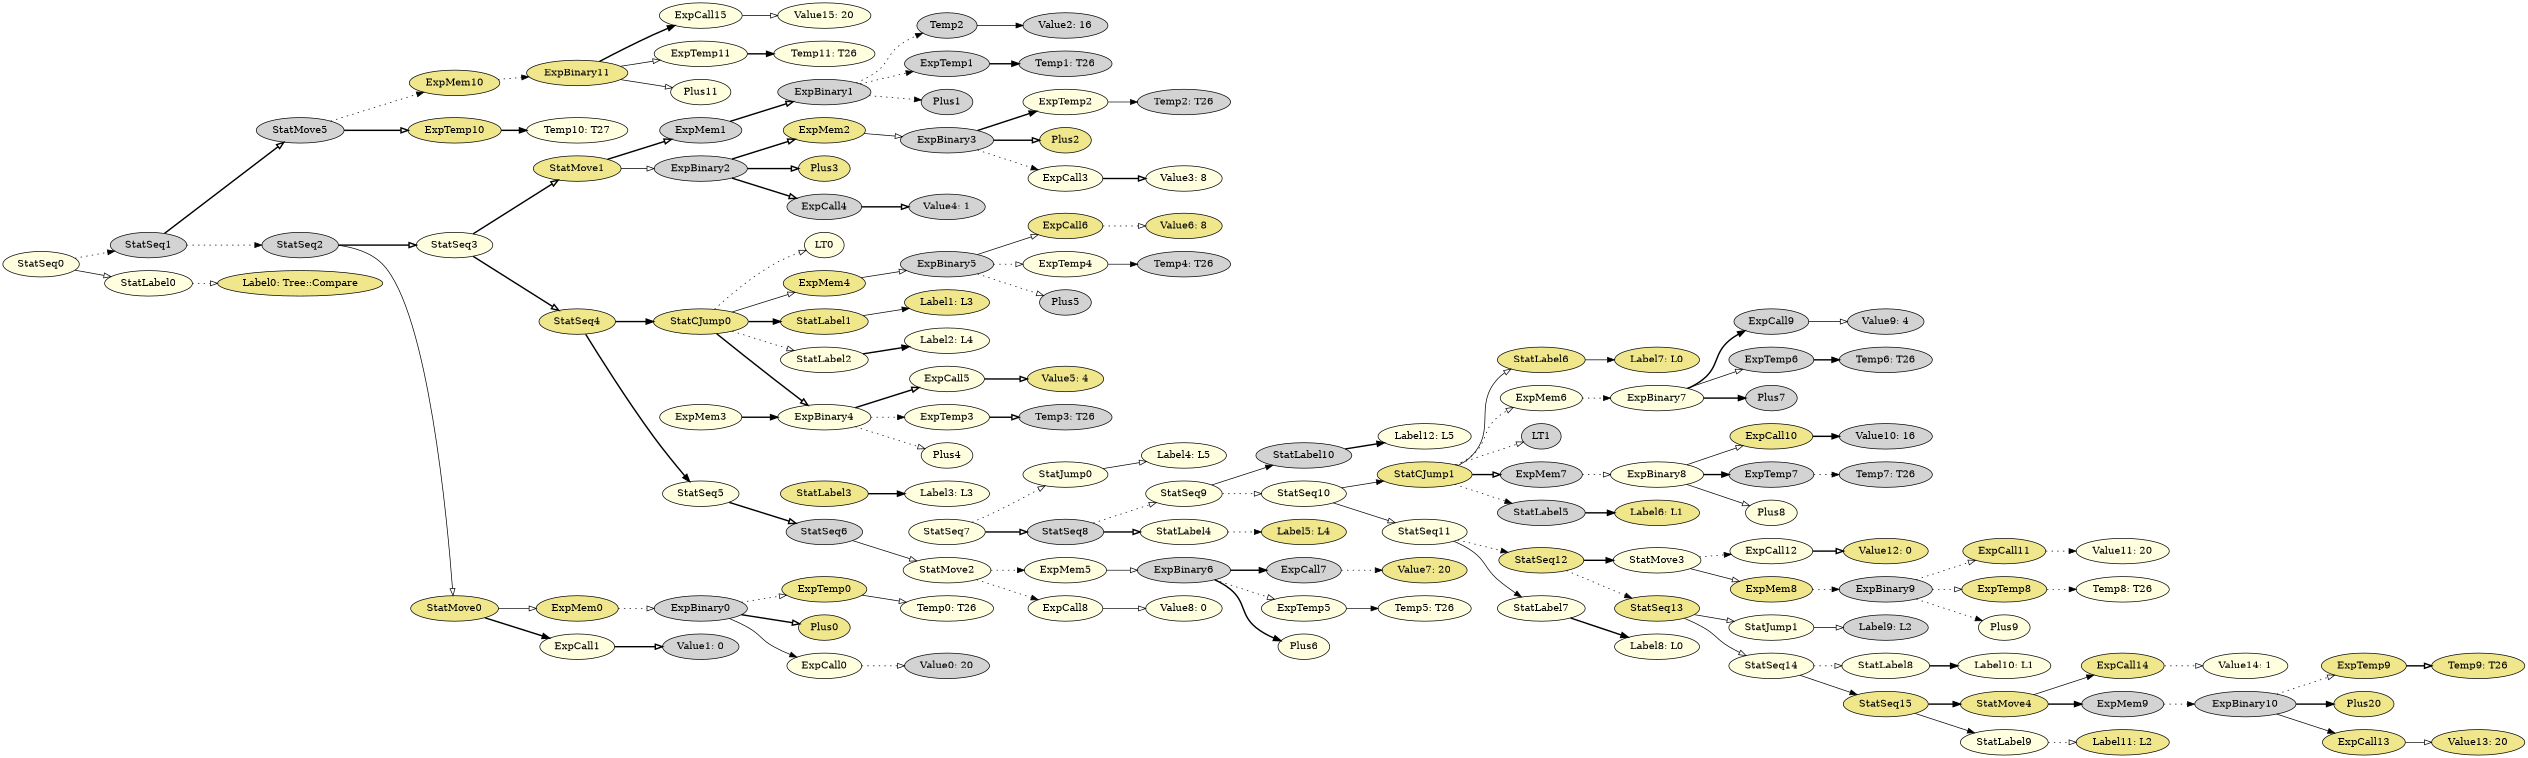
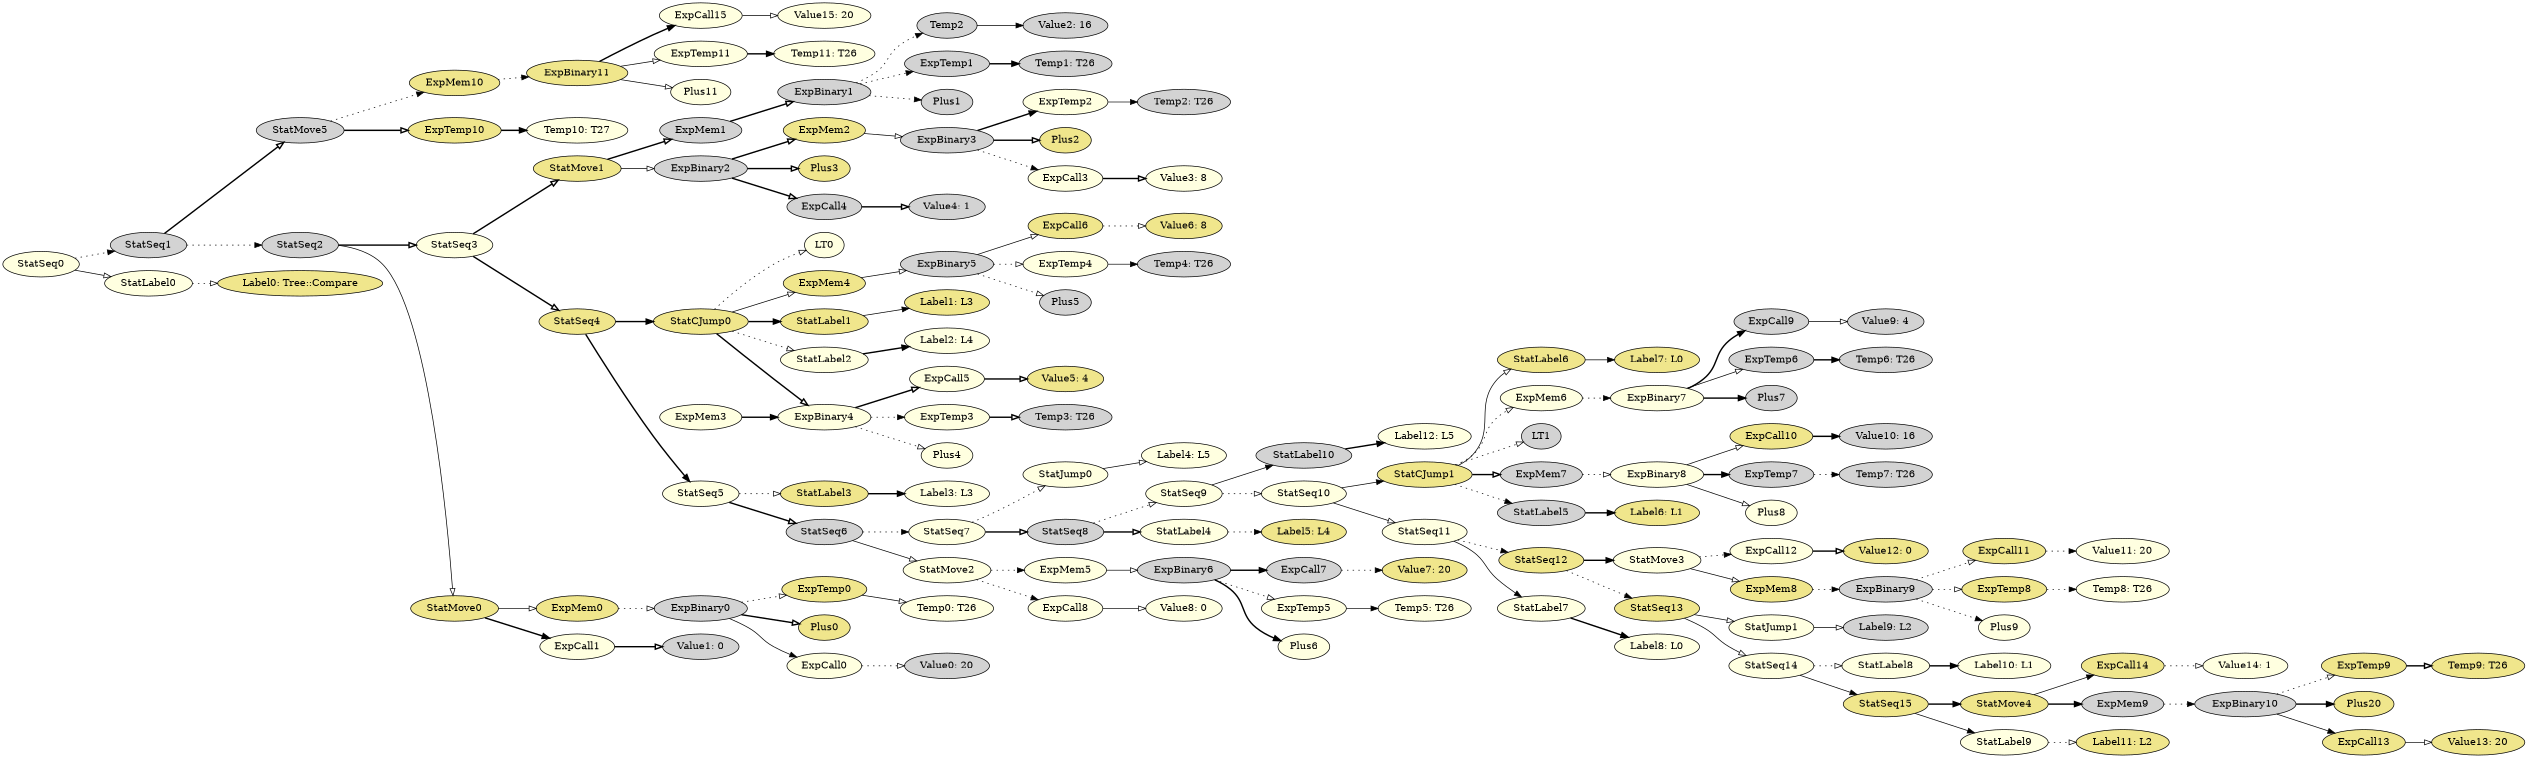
none -> (756, 494)
none -> (882, 532)
